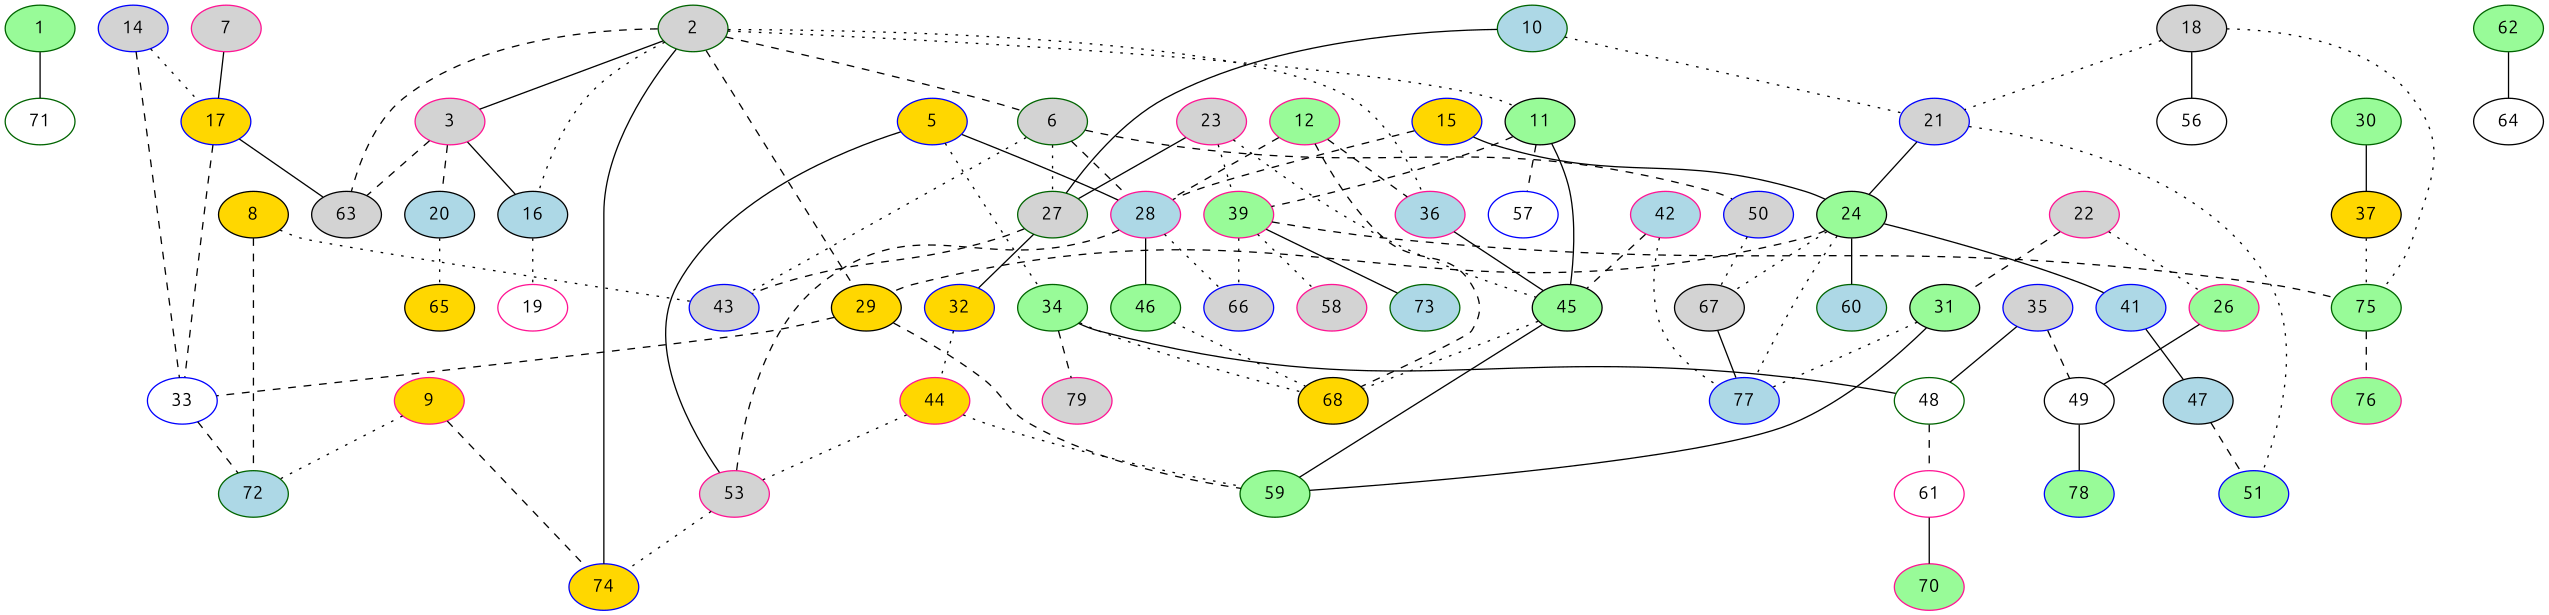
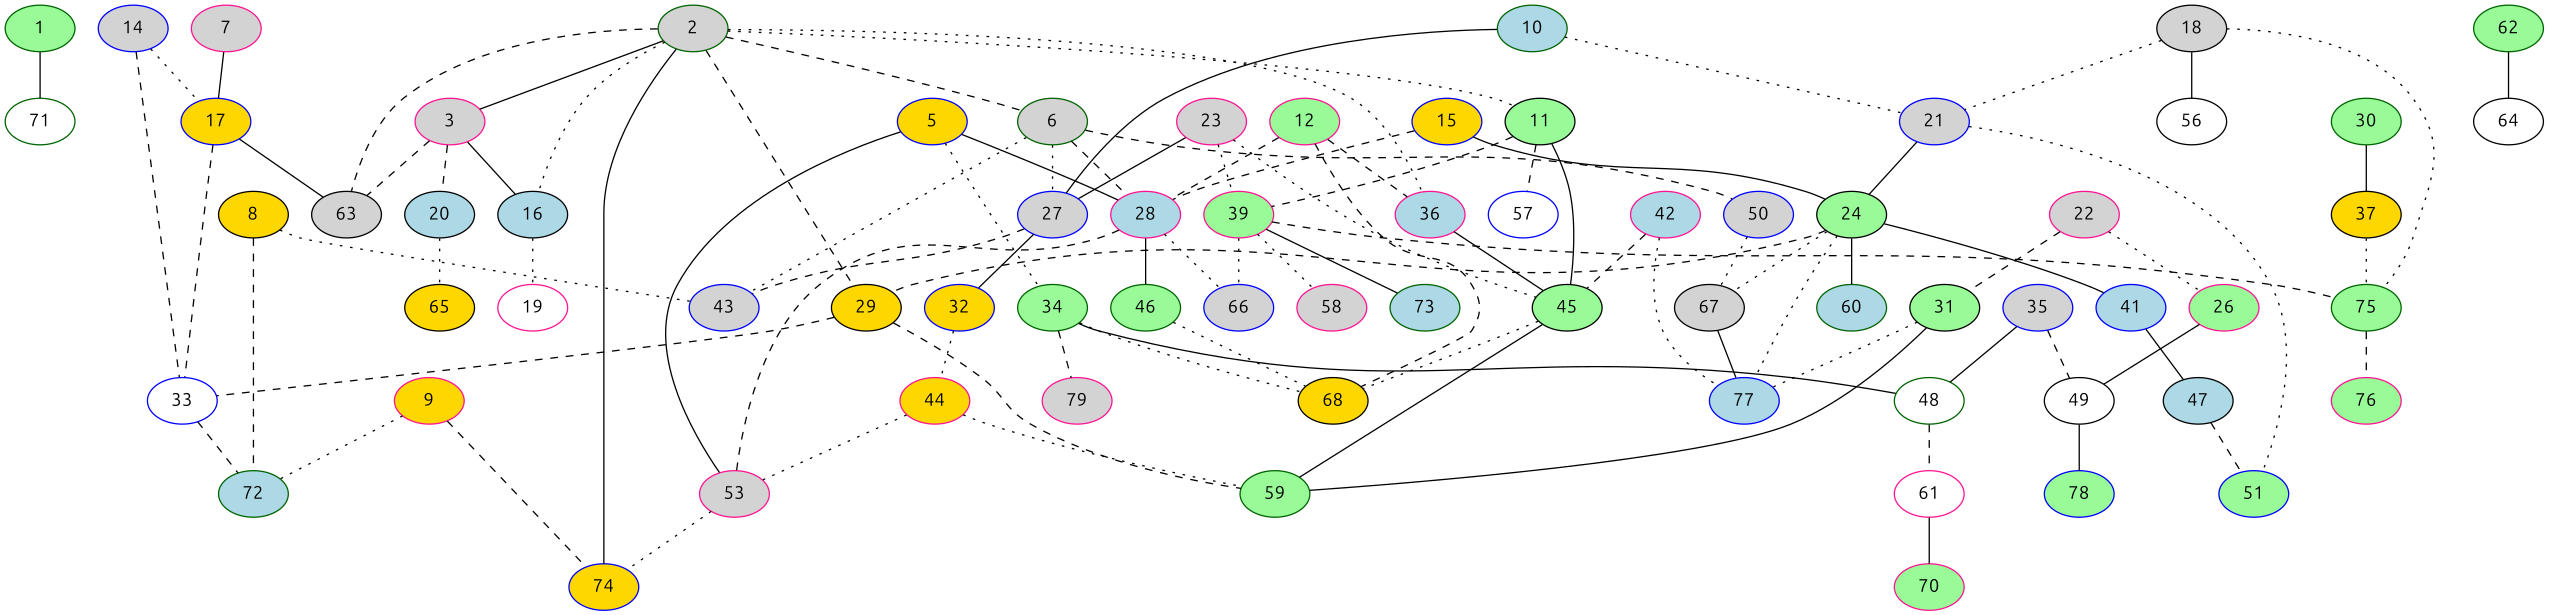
(1053, 215) -> (1053, 215)
